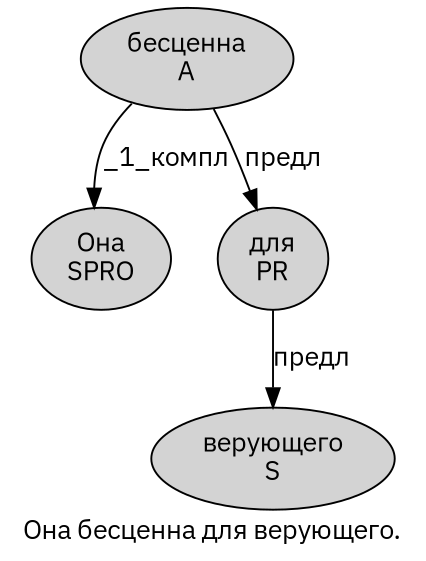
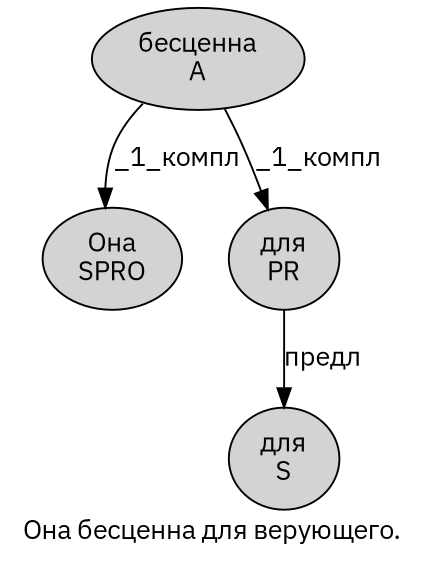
(284, 159) -> (319, 159)
(273, 459) -> (284, 459)
